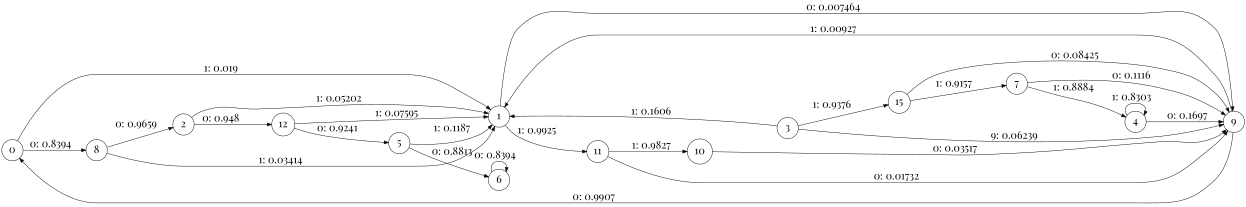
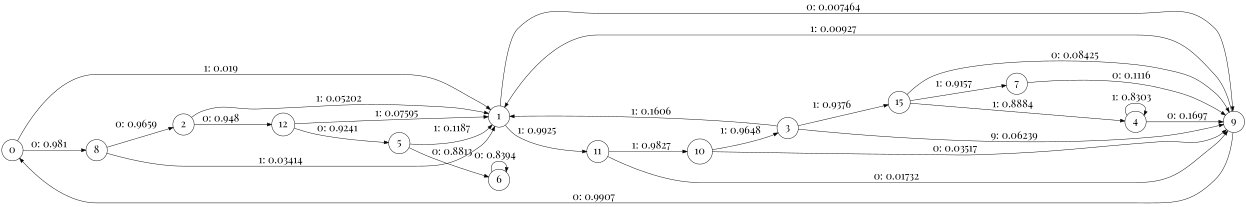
(1075, 99) -> (1015, 112)
(55, 144) -> (55, 144)
none -> (743, 144)
